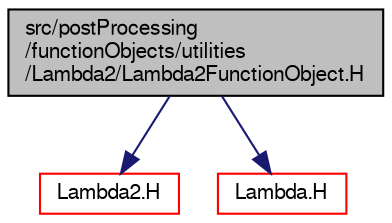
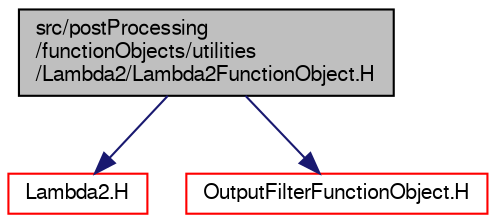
(282, 194) -> (337, 194)
